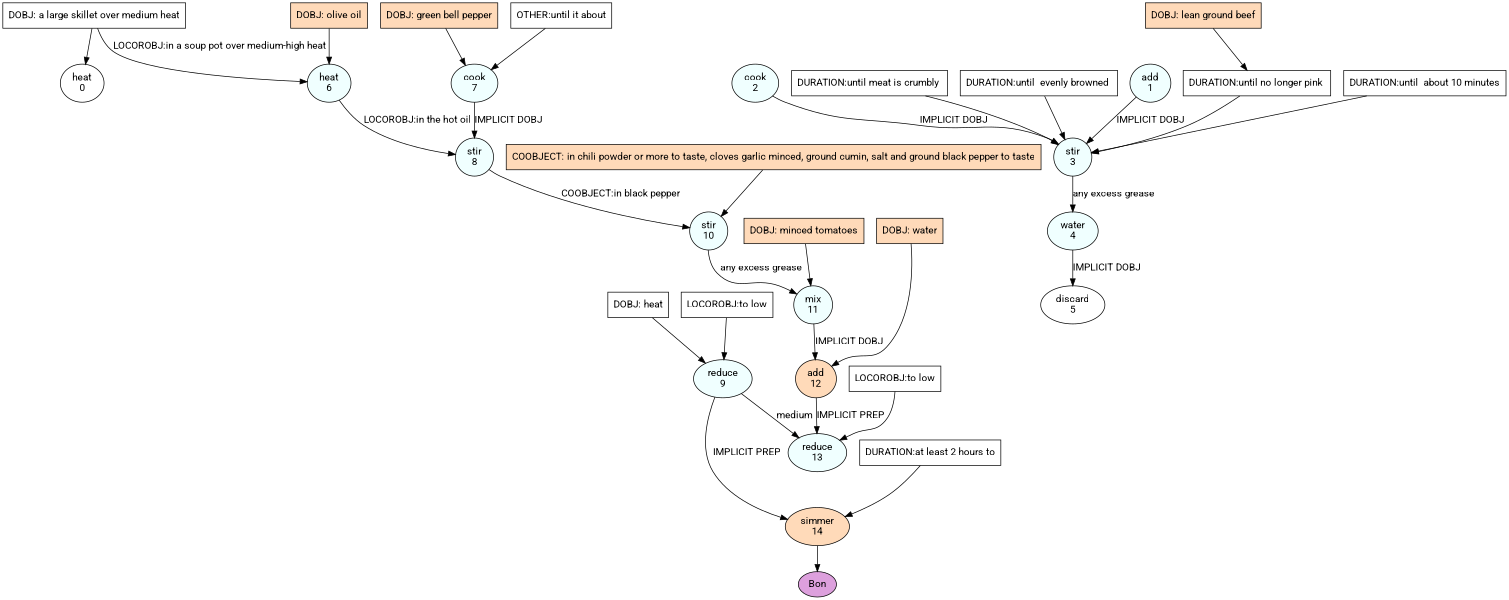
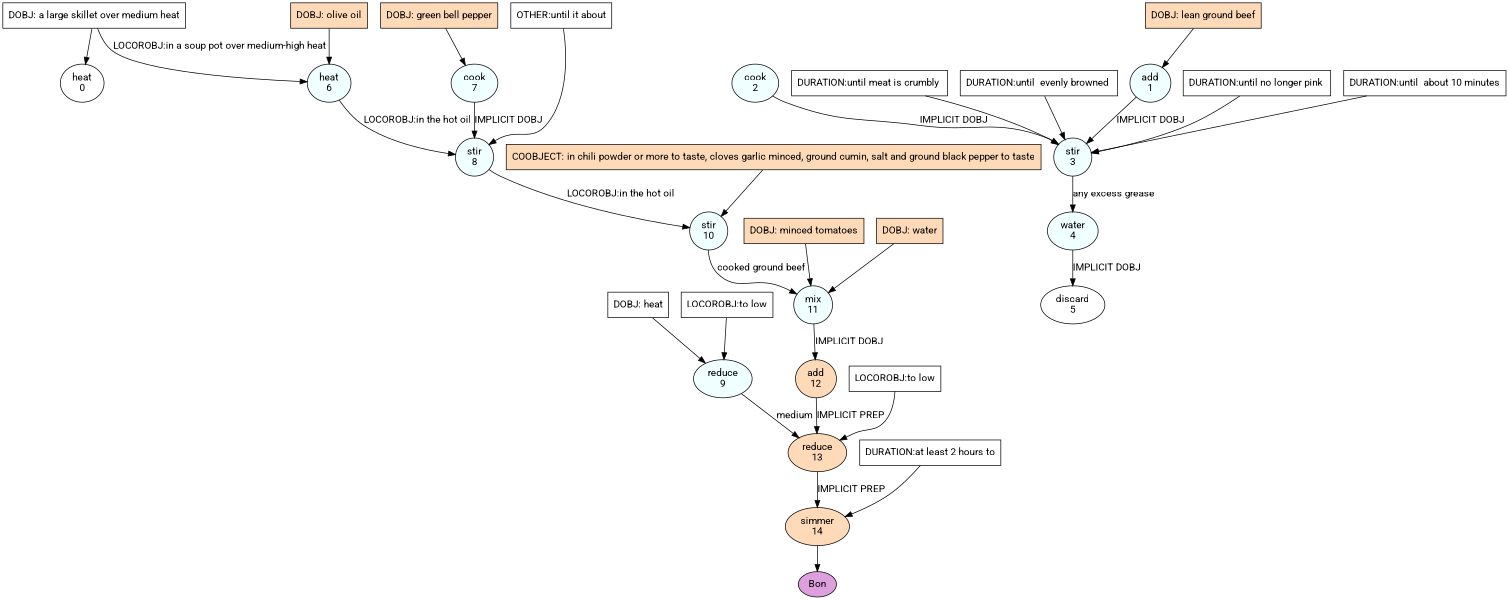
(521, 47) -> (558, 105)
(1228, 47) -> (1180, 45)
(621, 194) -> (621, 194)
(761, 268) -> (761, 268)
(901, 323) -> (864, 266)
(817, 453) -> (817, 453)
(715, 474) -> (817, 486)
